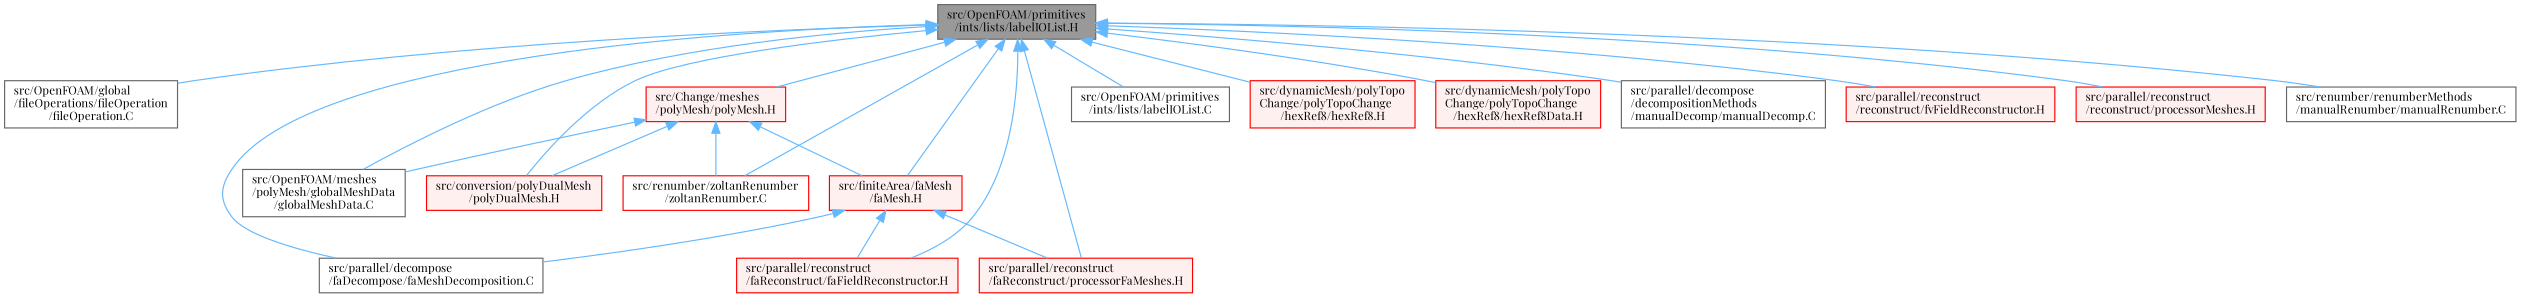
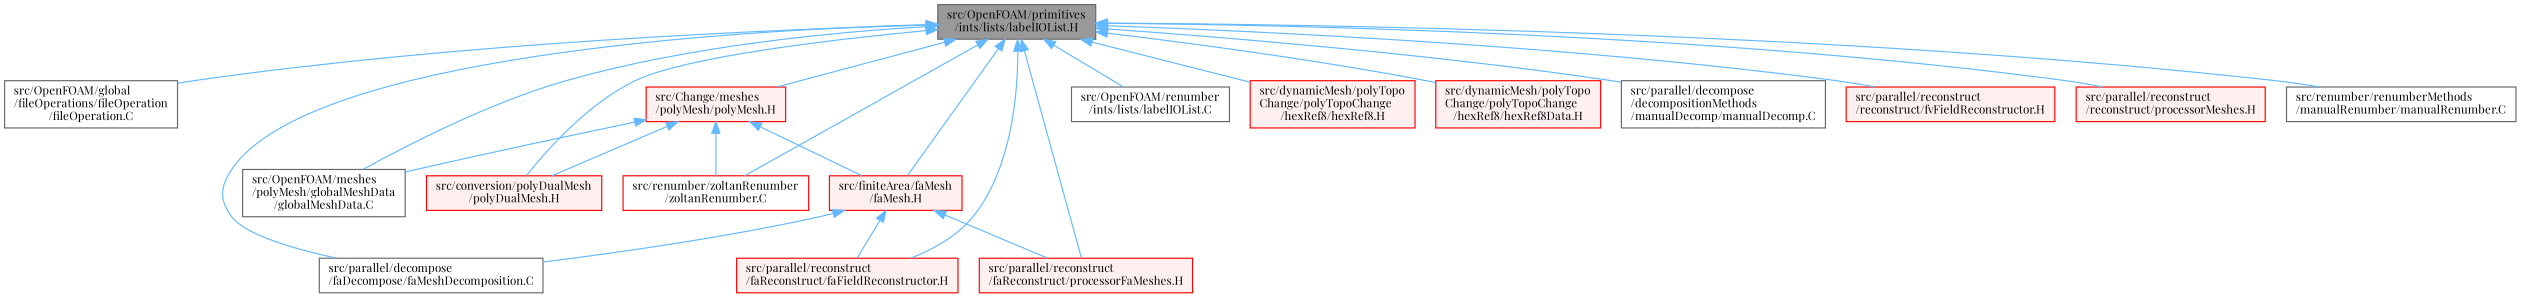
(1150, 104) -> (1150, 104)
